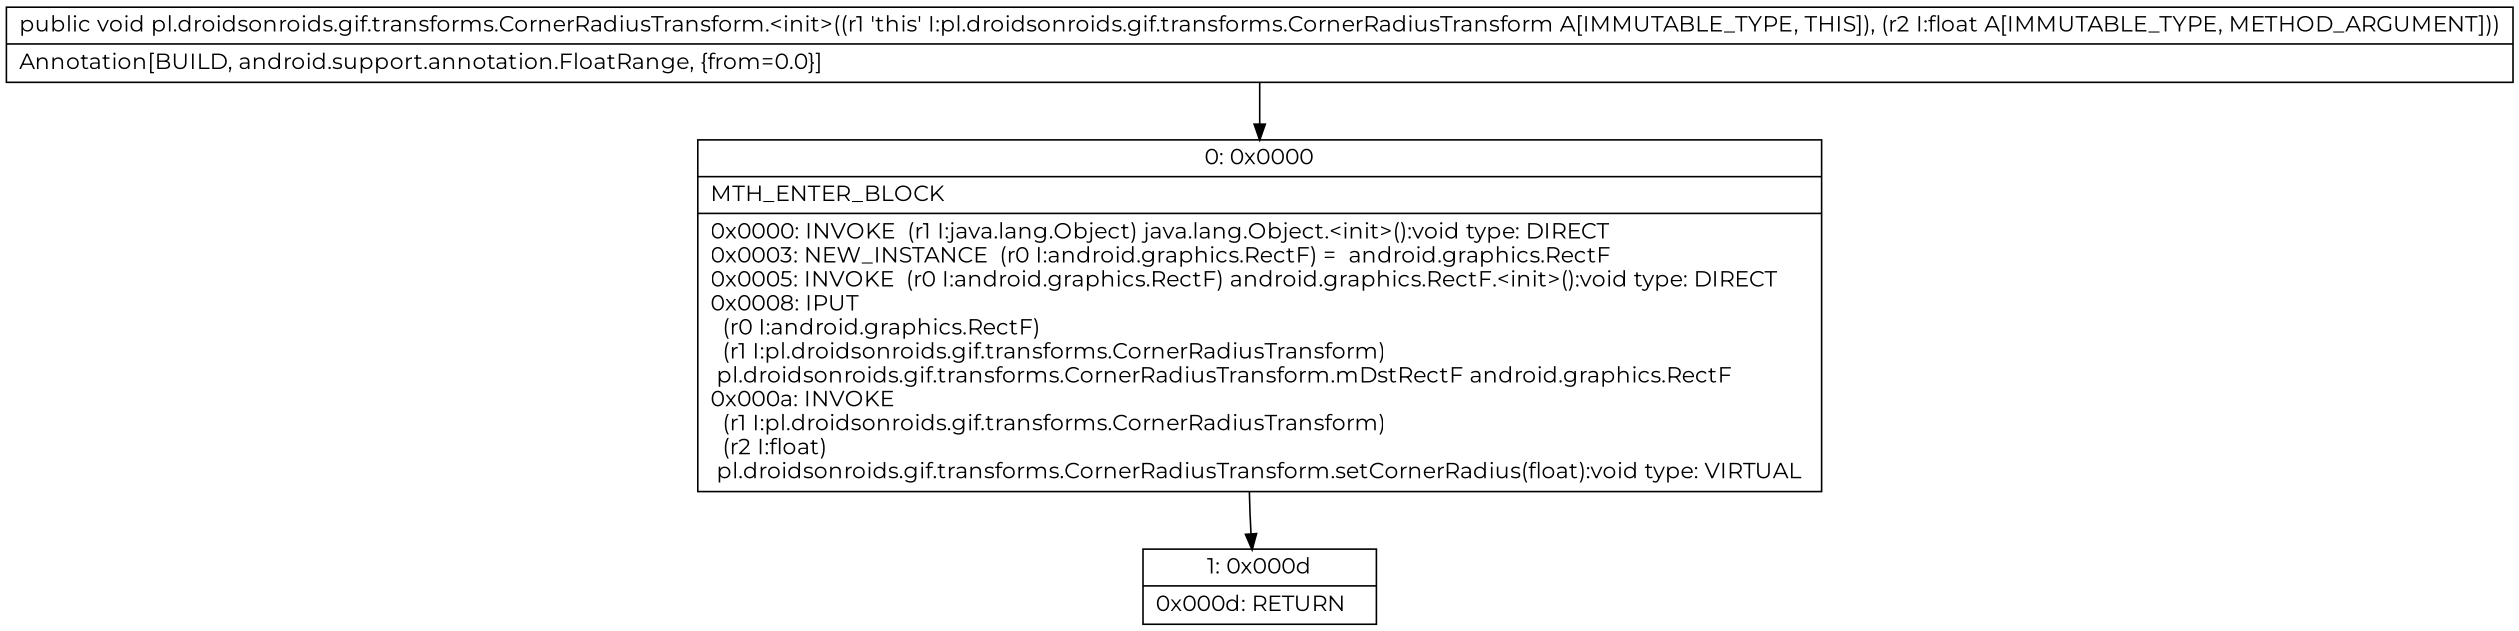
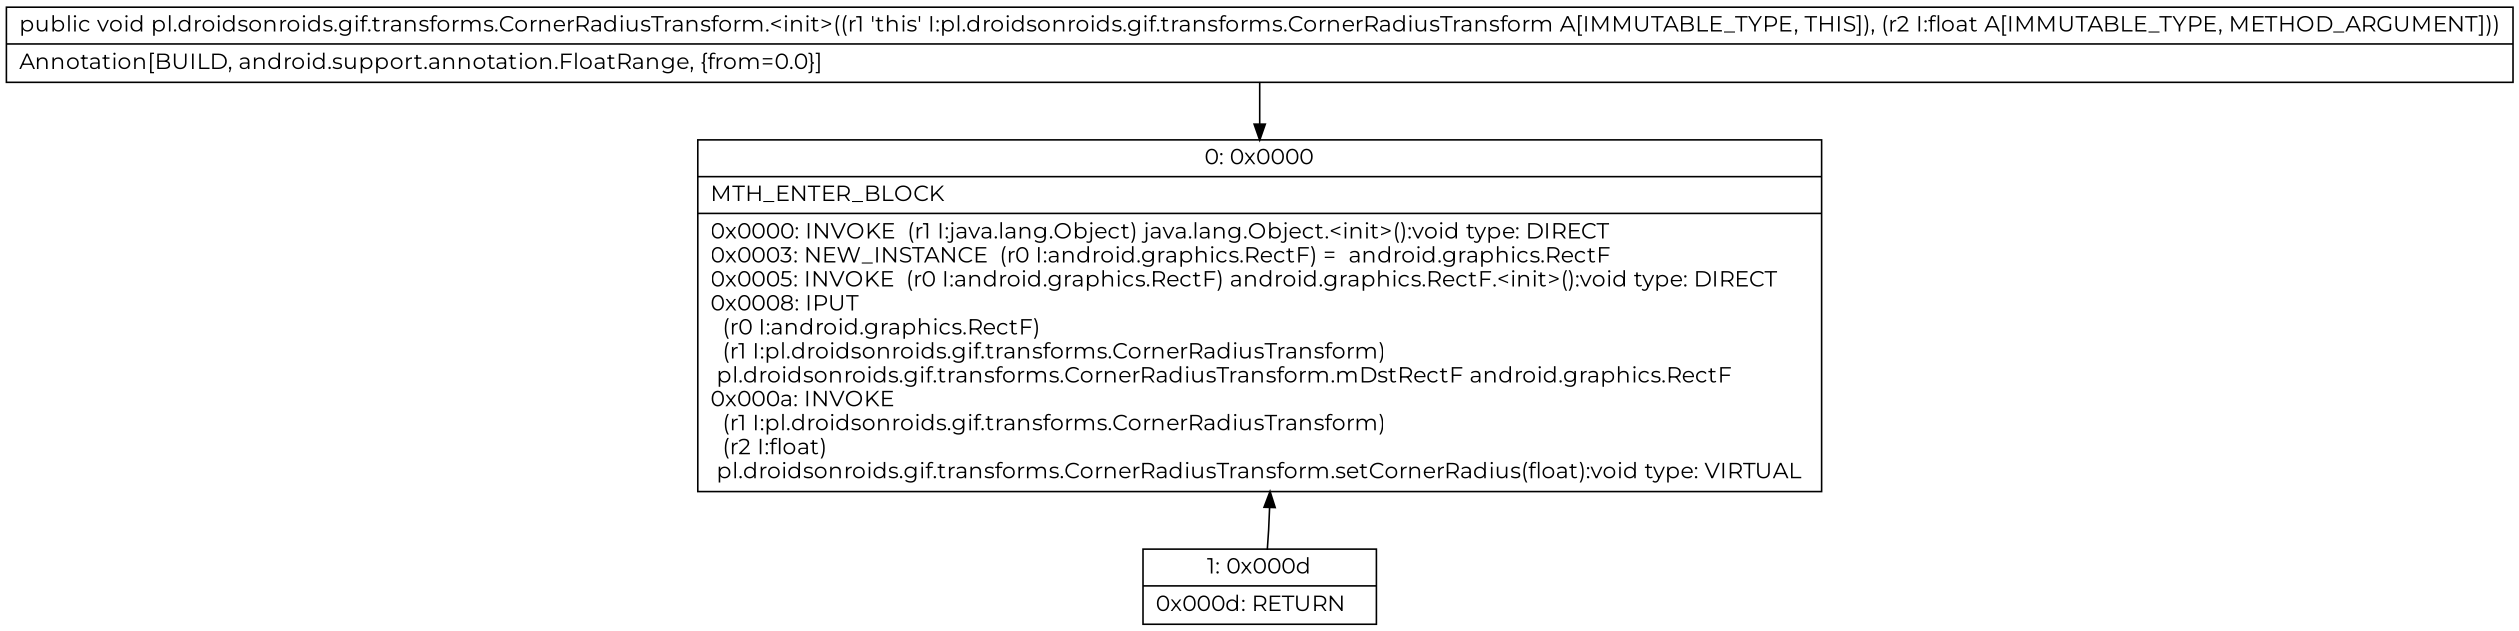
(1250, 513) -> (1269, 529)
